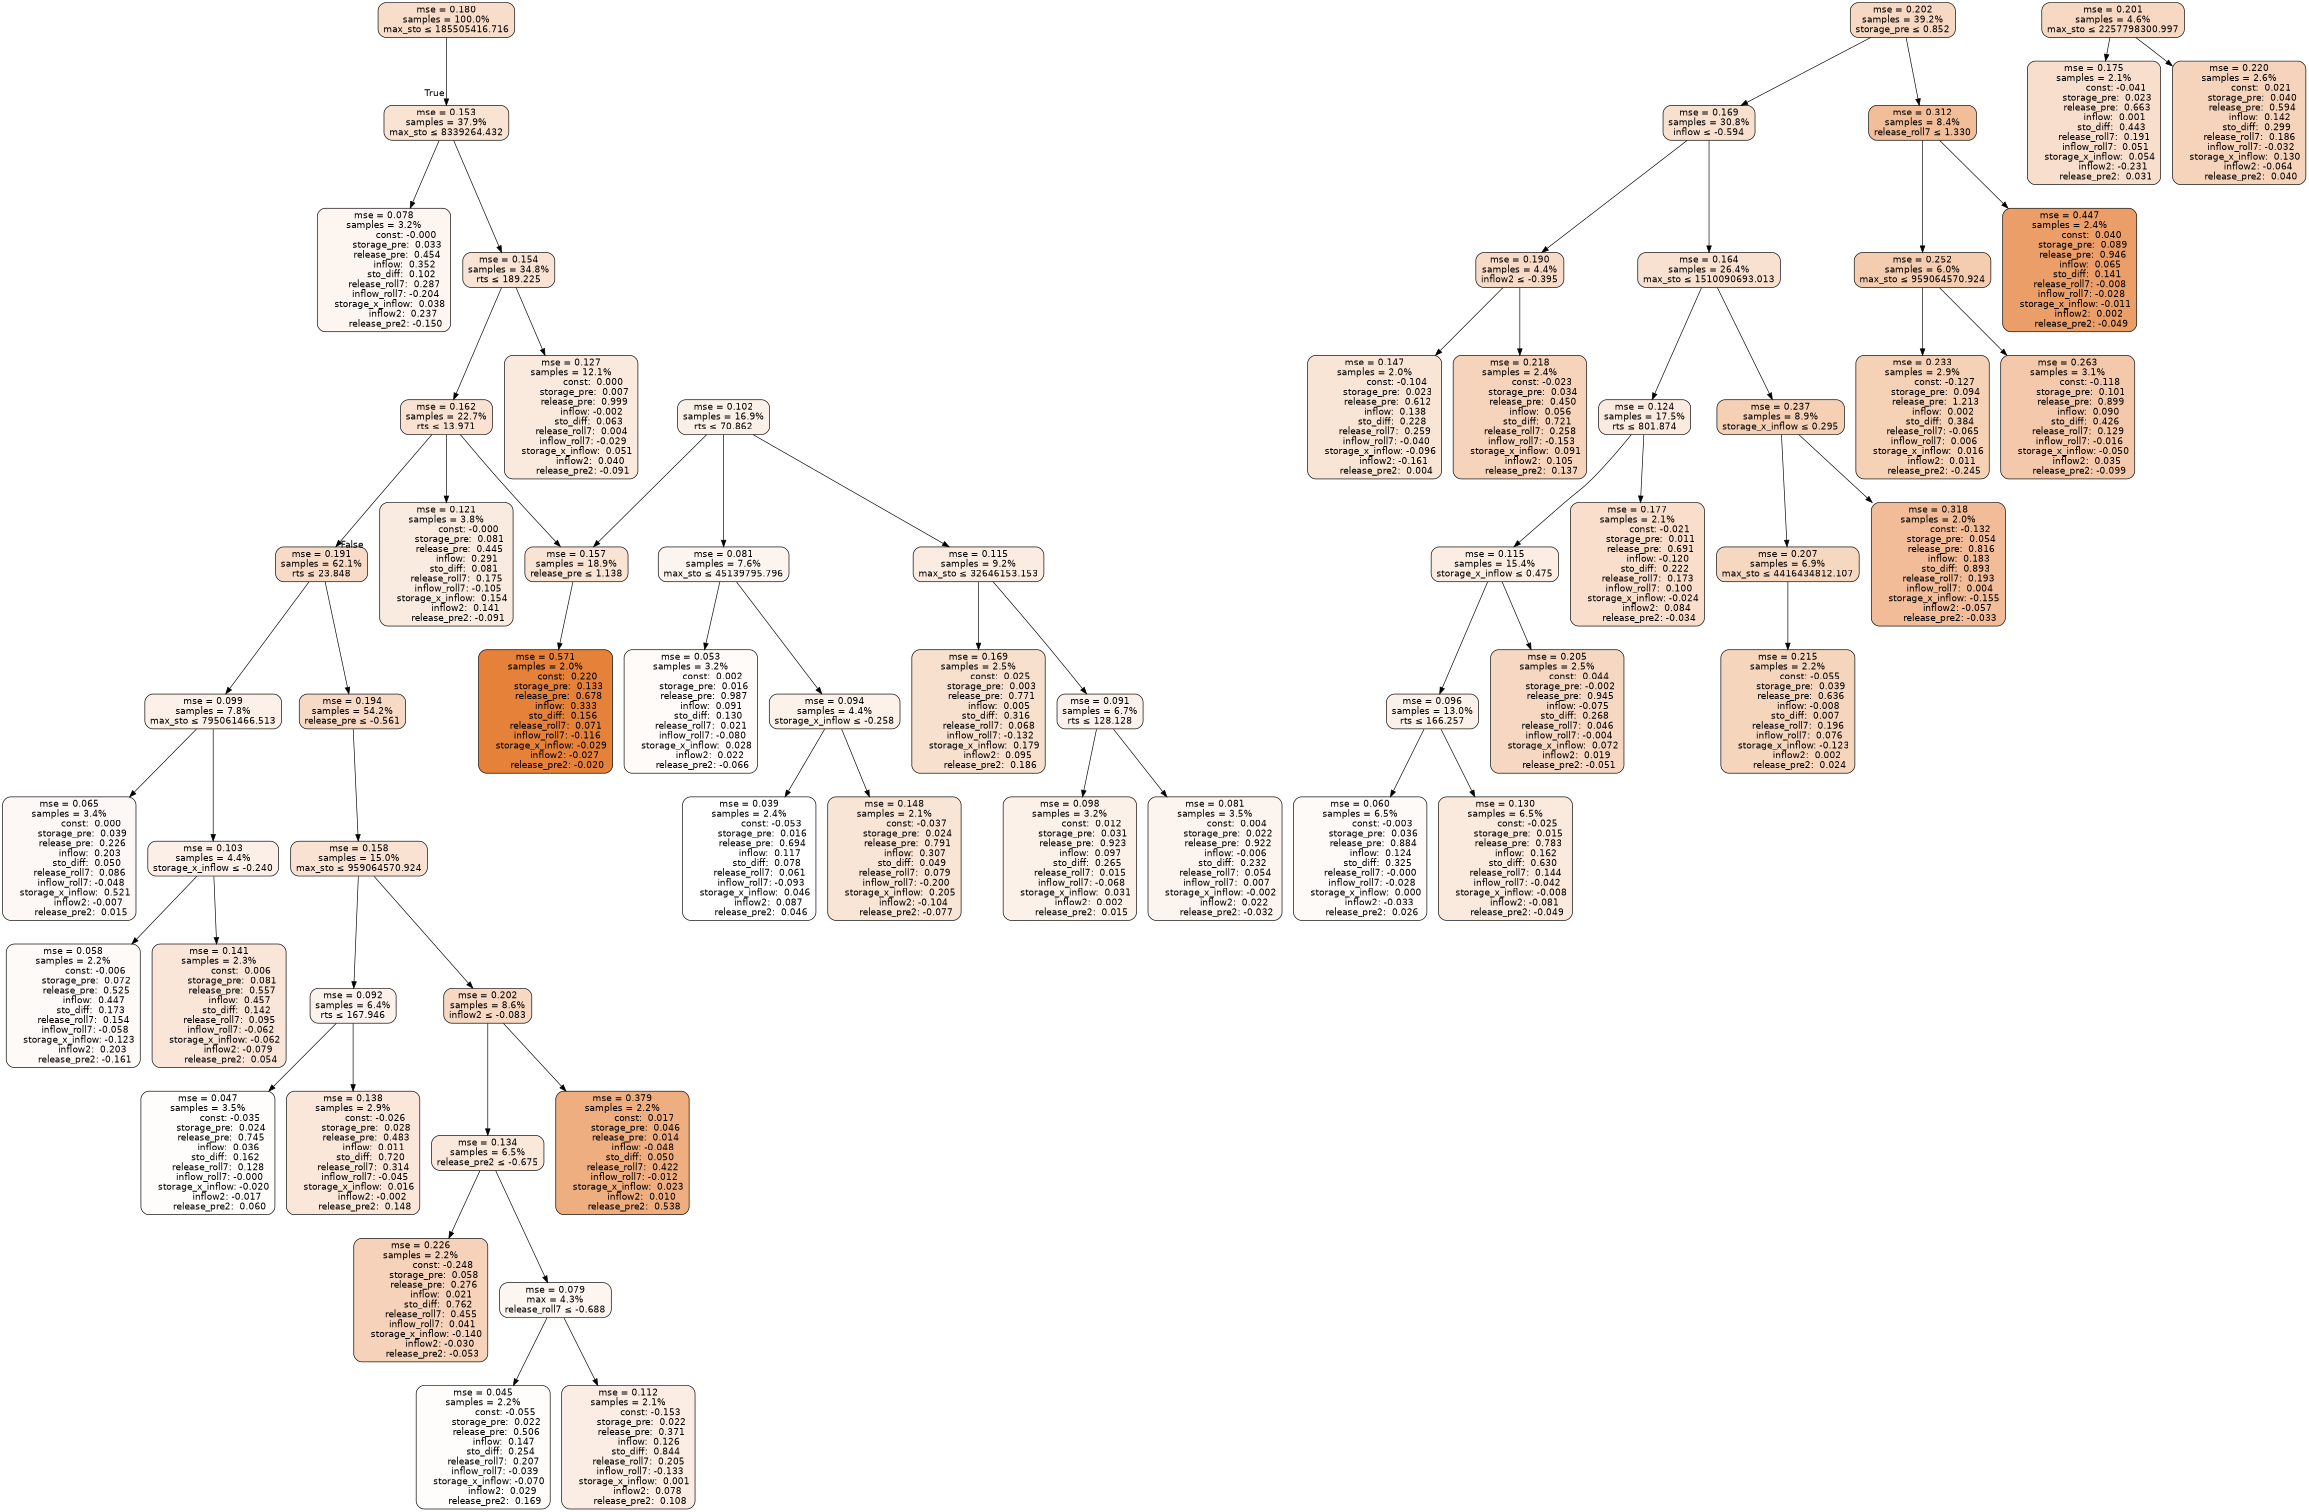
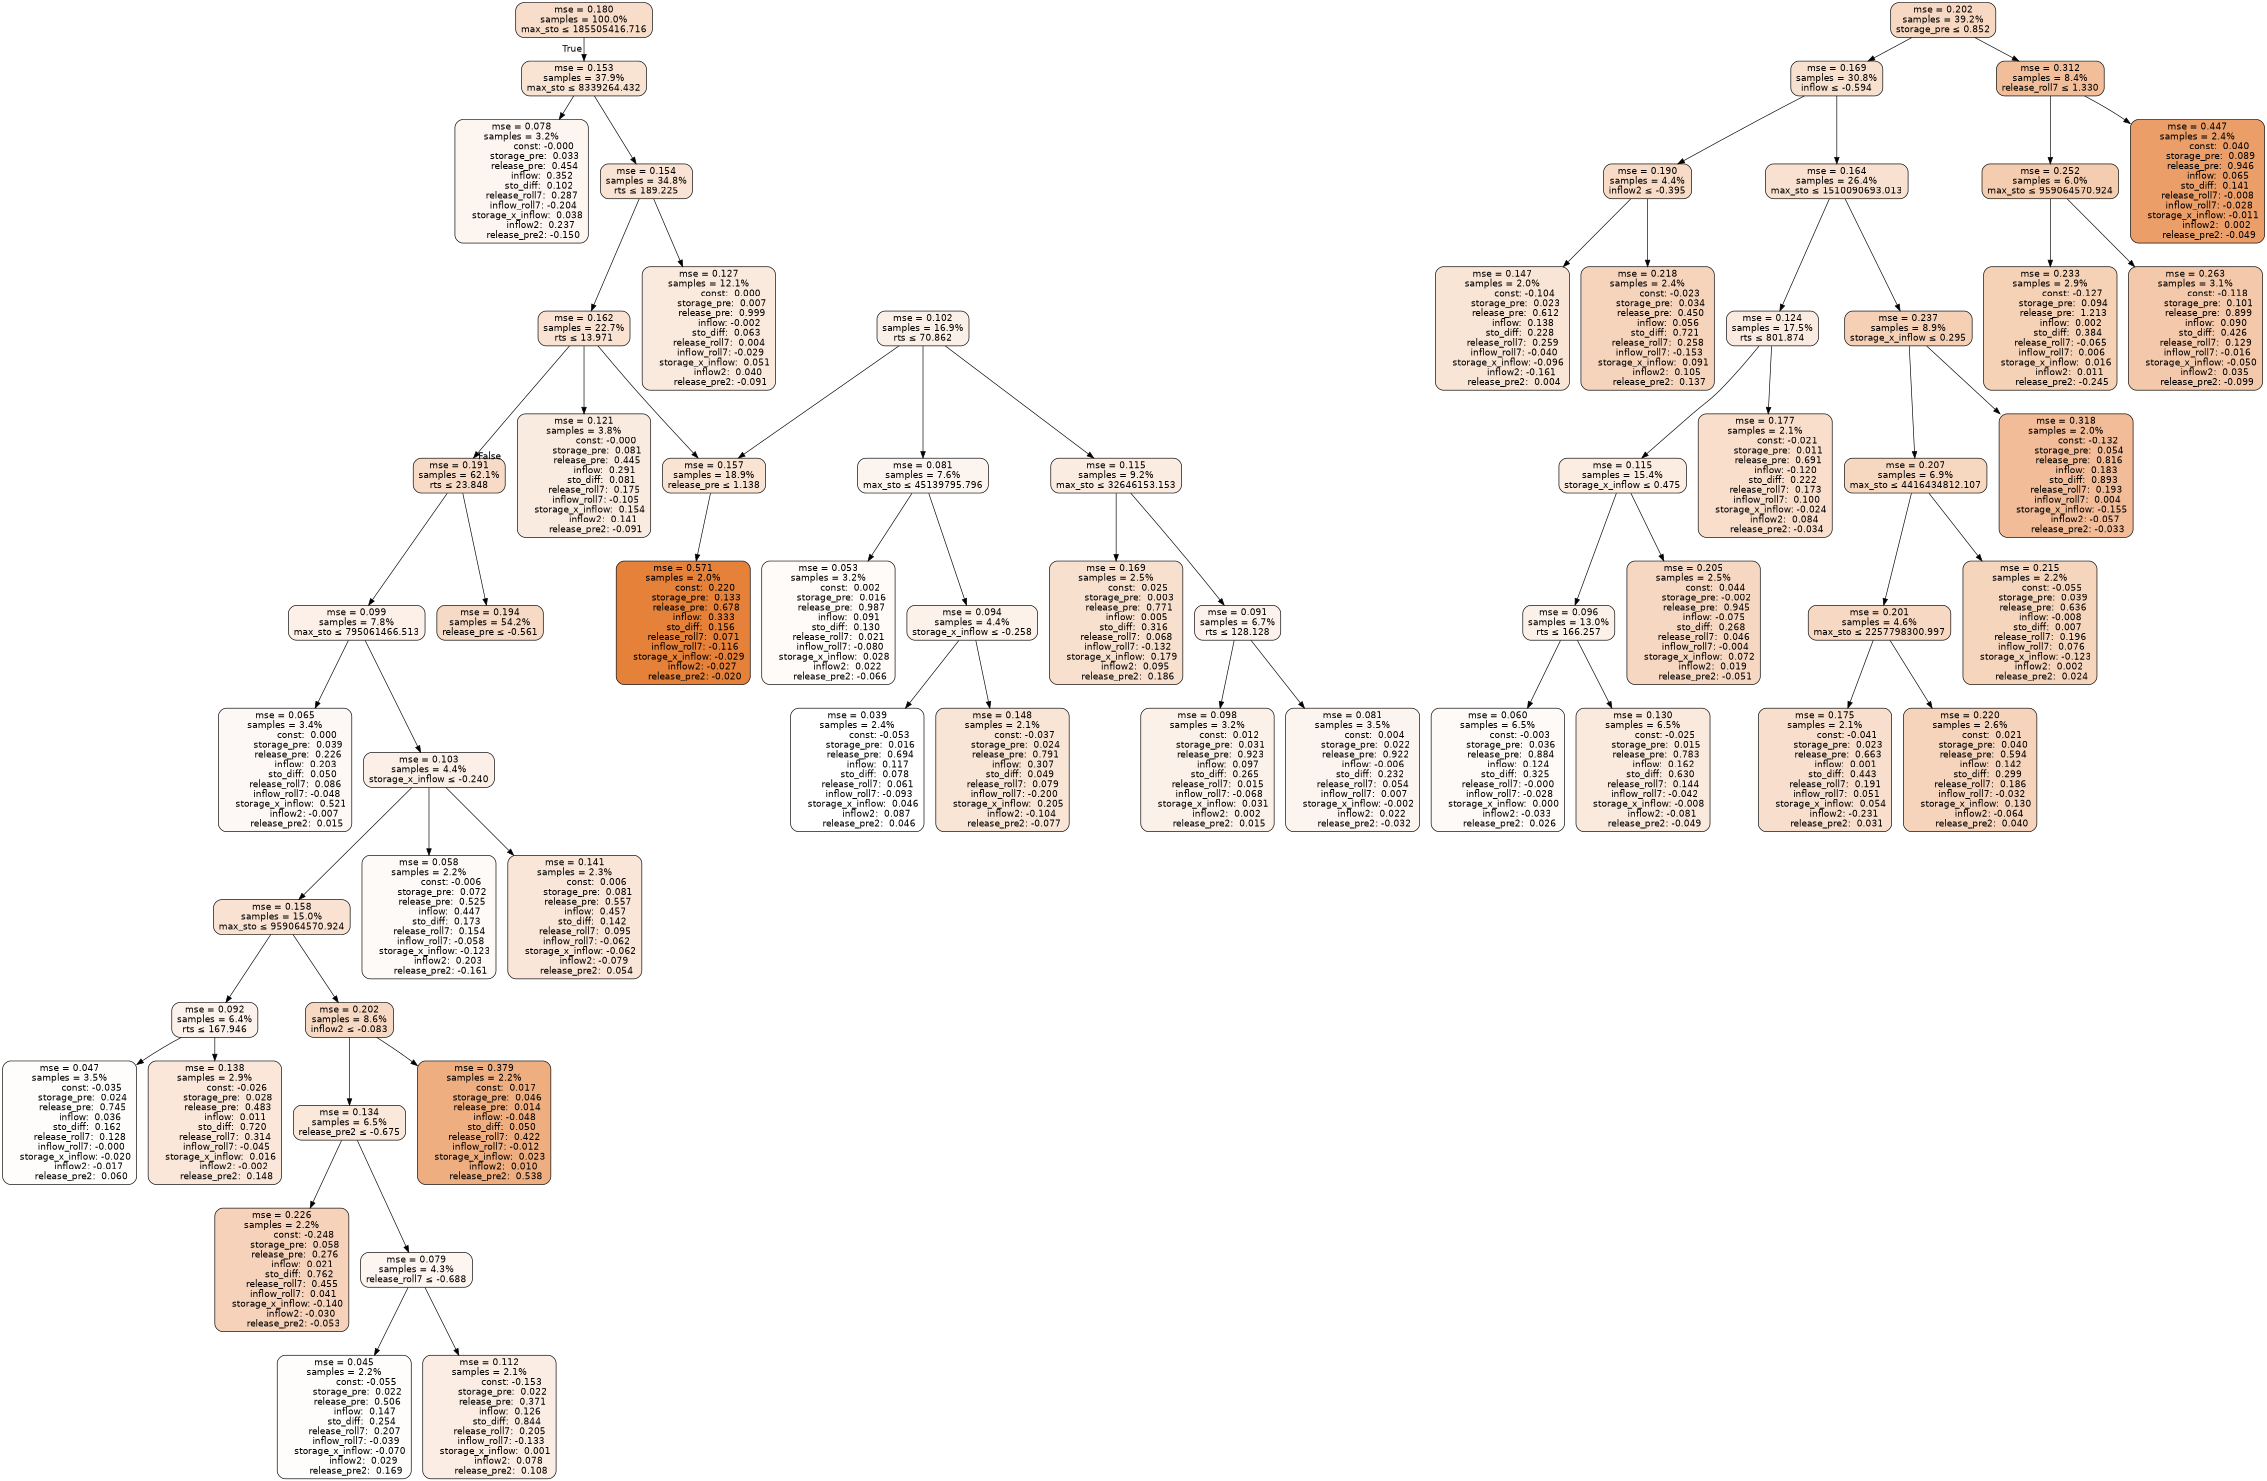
none -> (1898, 546)
(356, 782) -> (358, 841)
(555, 1300) -> (417, 1270)
